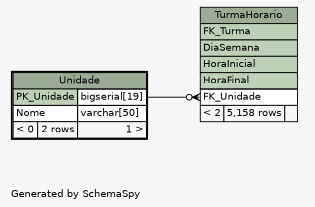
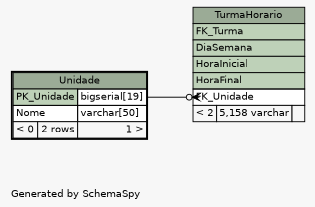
(254, 113) -> (254, 113)
